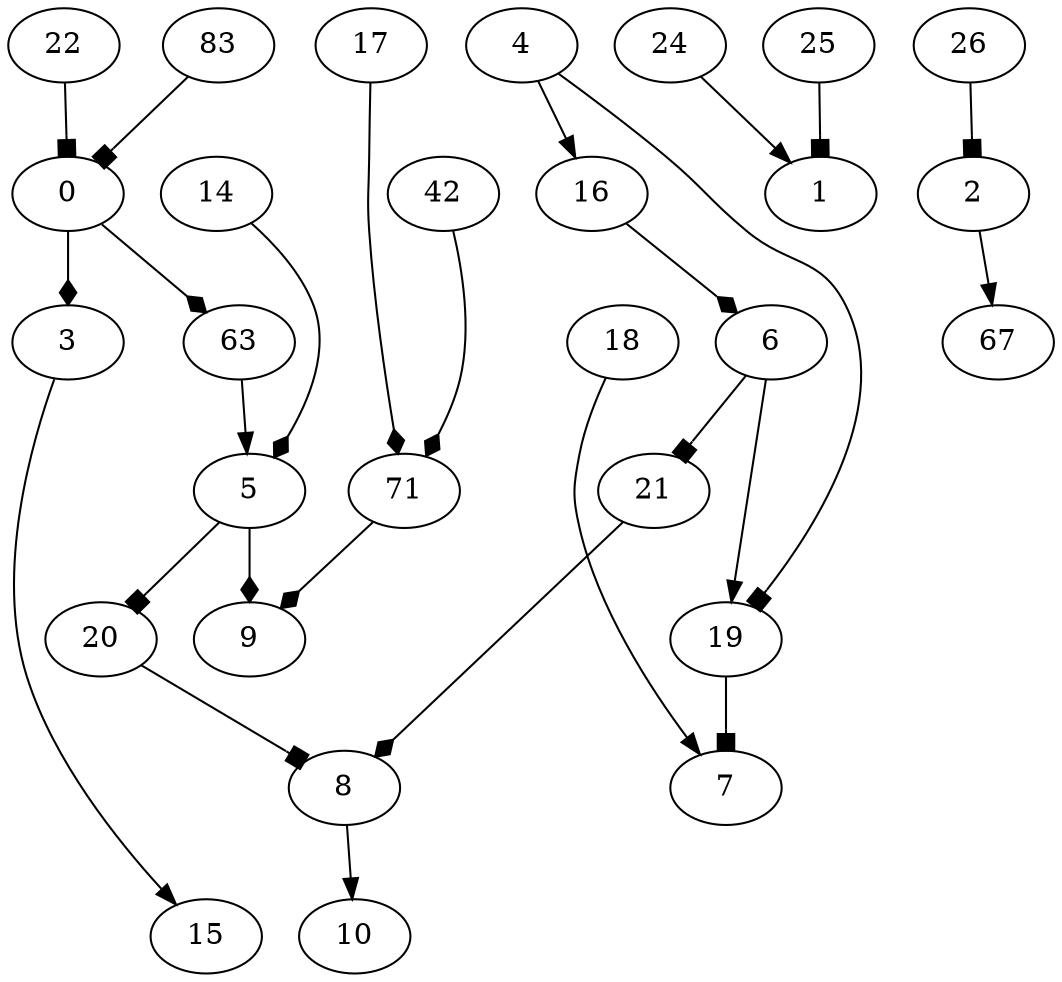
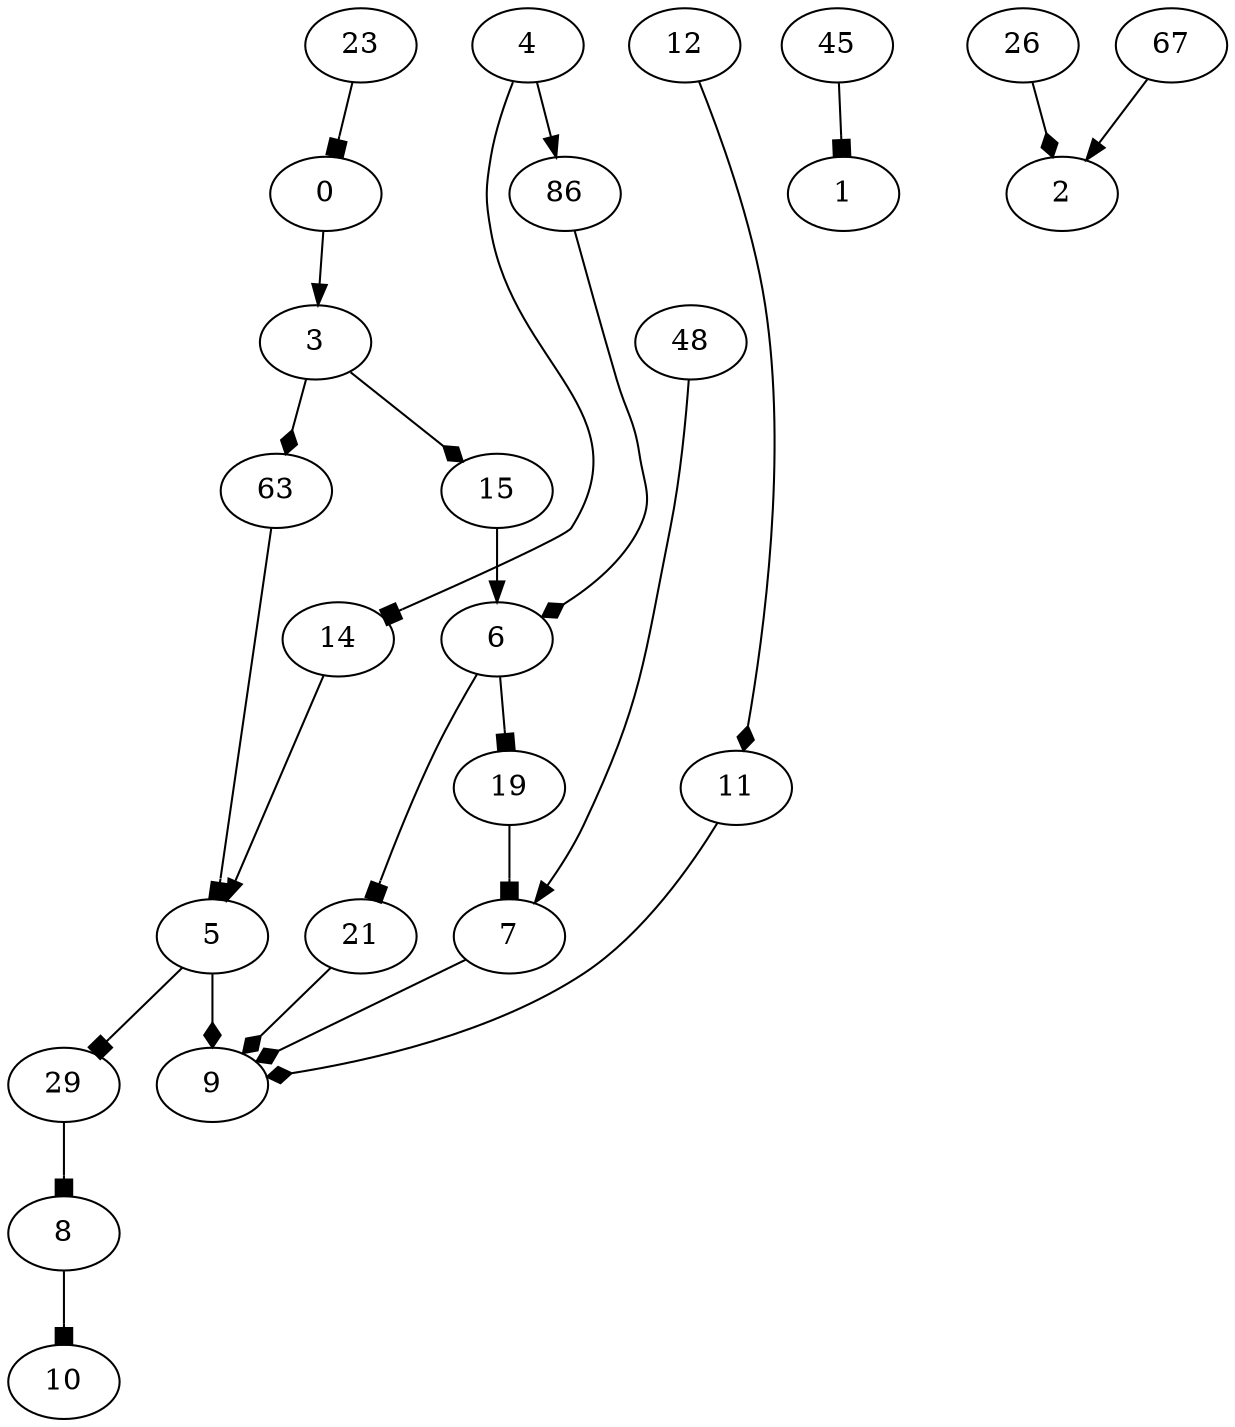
(64, 45) -> none
(219, 45) -> (361, 45)
(371, 45) -> none
(670, 45) -> none
(819, 45) -> (837, 45)
(971, 110) -> (1039, 108)
(443, 194) -> (685, 45)
(592, 194) -> (565, 194)
(68, 256) -> (321, 258)
(984, 257) -> (1123, 111)
(144, 260) -> (299, 405)
(828, 280) -> (570, 392)
(318, 322) -> (279, 778)
(623, 342) -> (691, 342)
(244, 407) -> (246, 703)
(750, 480) -> (502, 704)
(404, 491) -> (736, 788)
none -> (497, 552)
(508, 631) -> (296, 1002)
(101, 639) -> (64, 1085)
(21, 652) -> (397, 409)
(349, 852) -> (64, 1298)
none -> (372, 1005)
